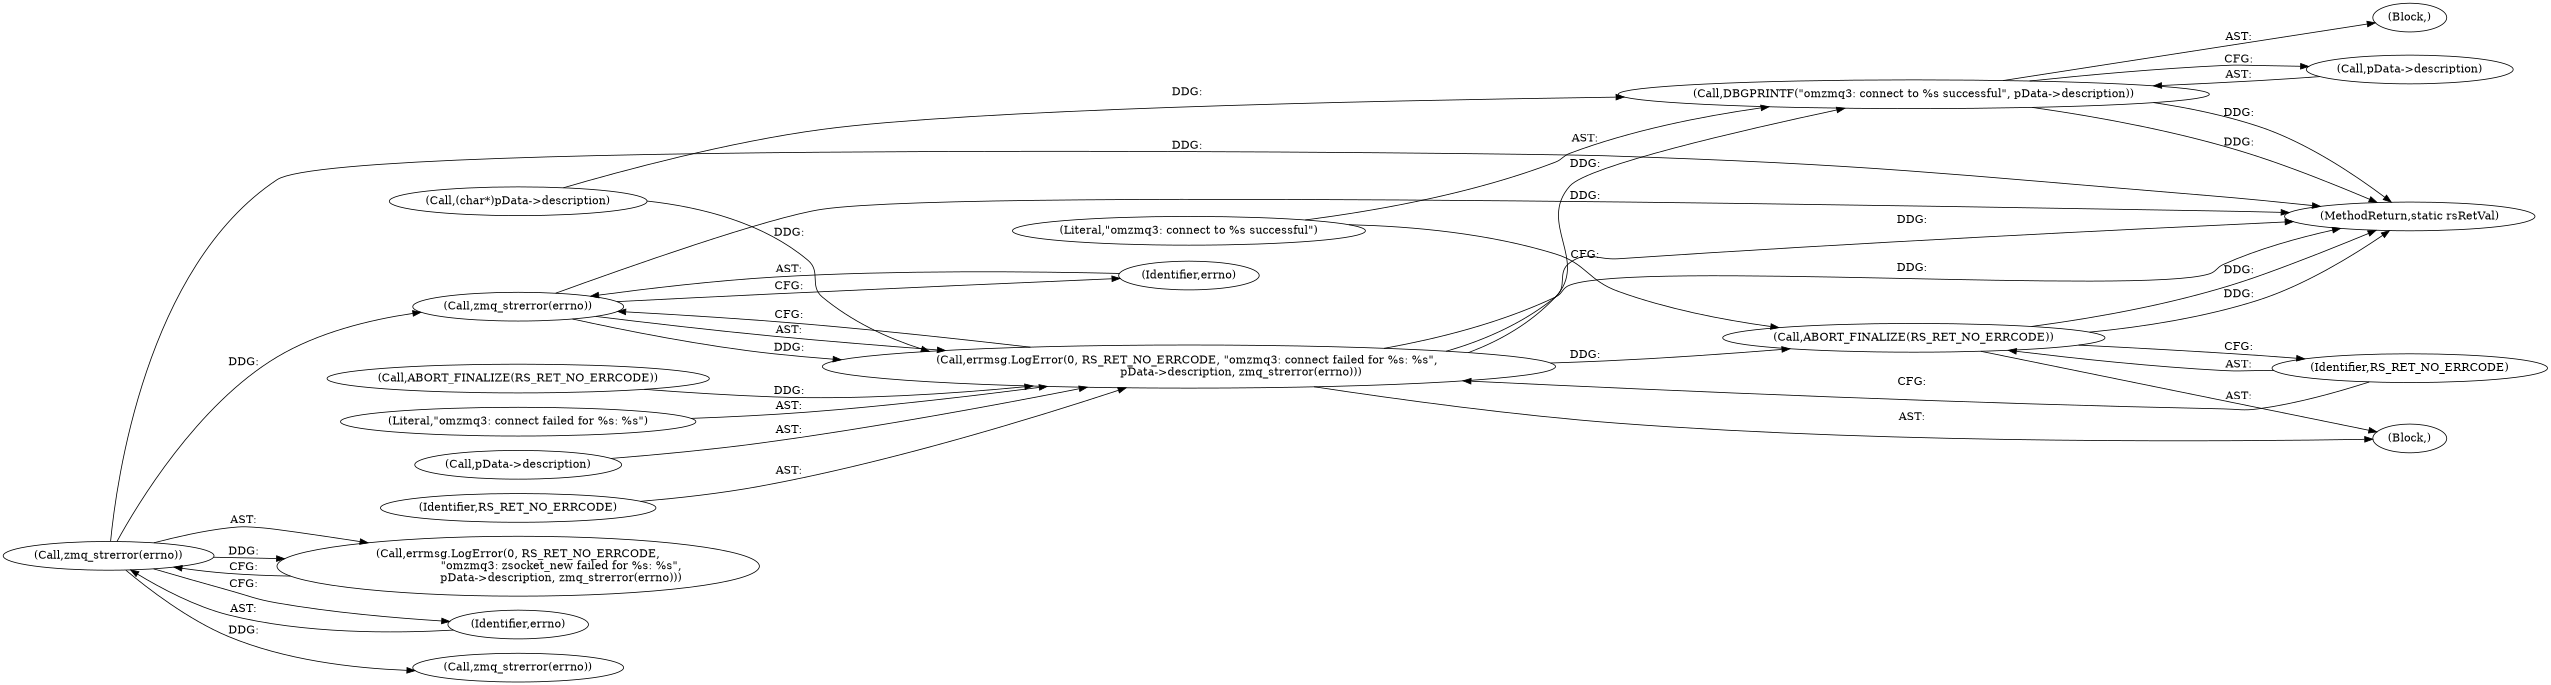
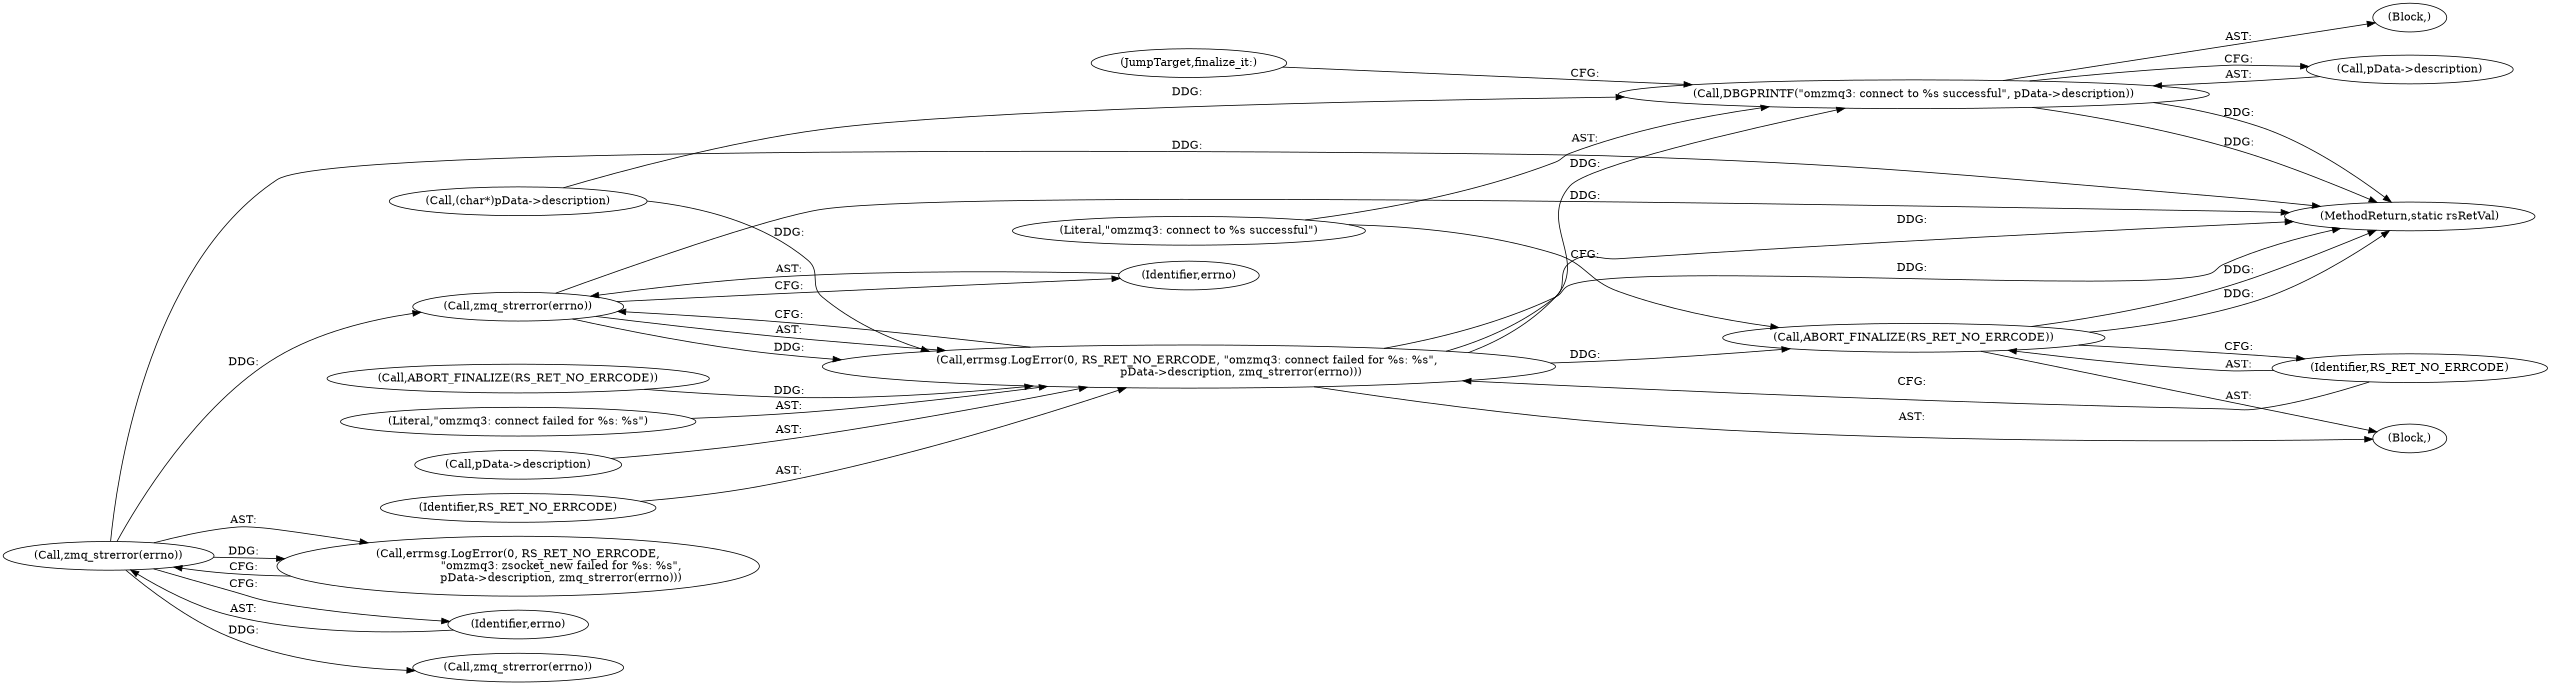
none -> (1189, 63)
